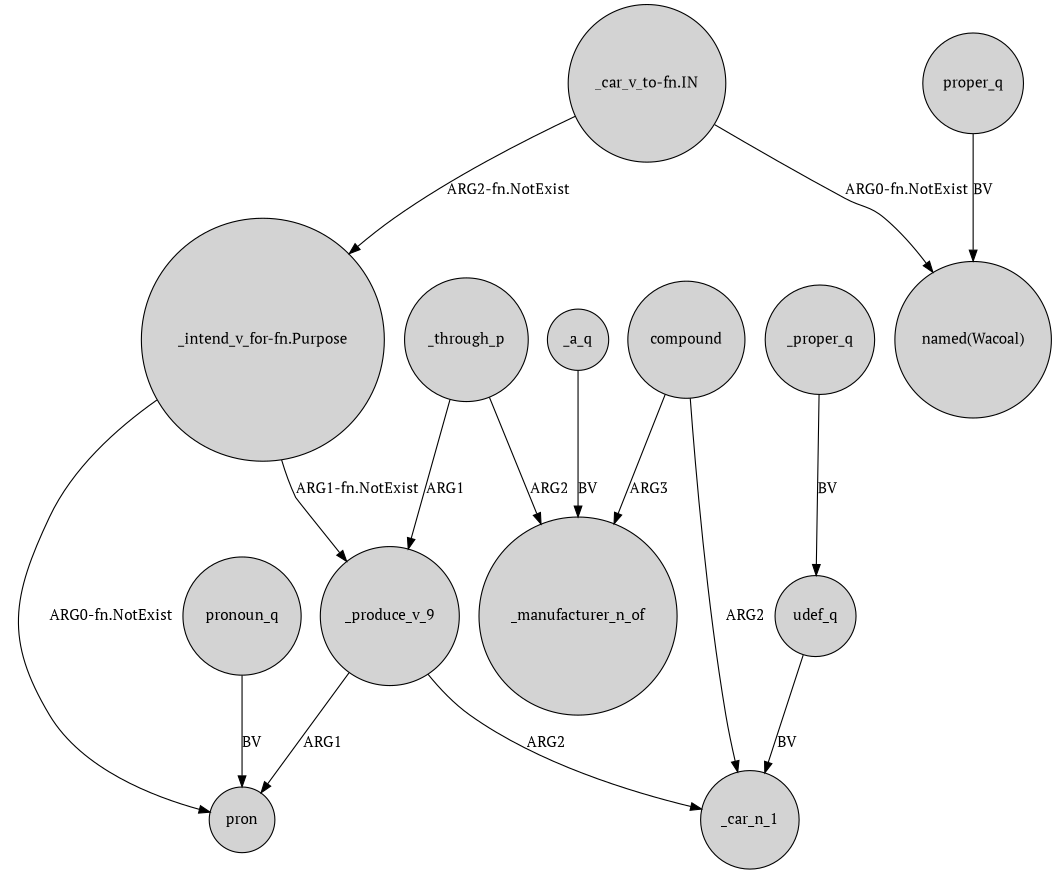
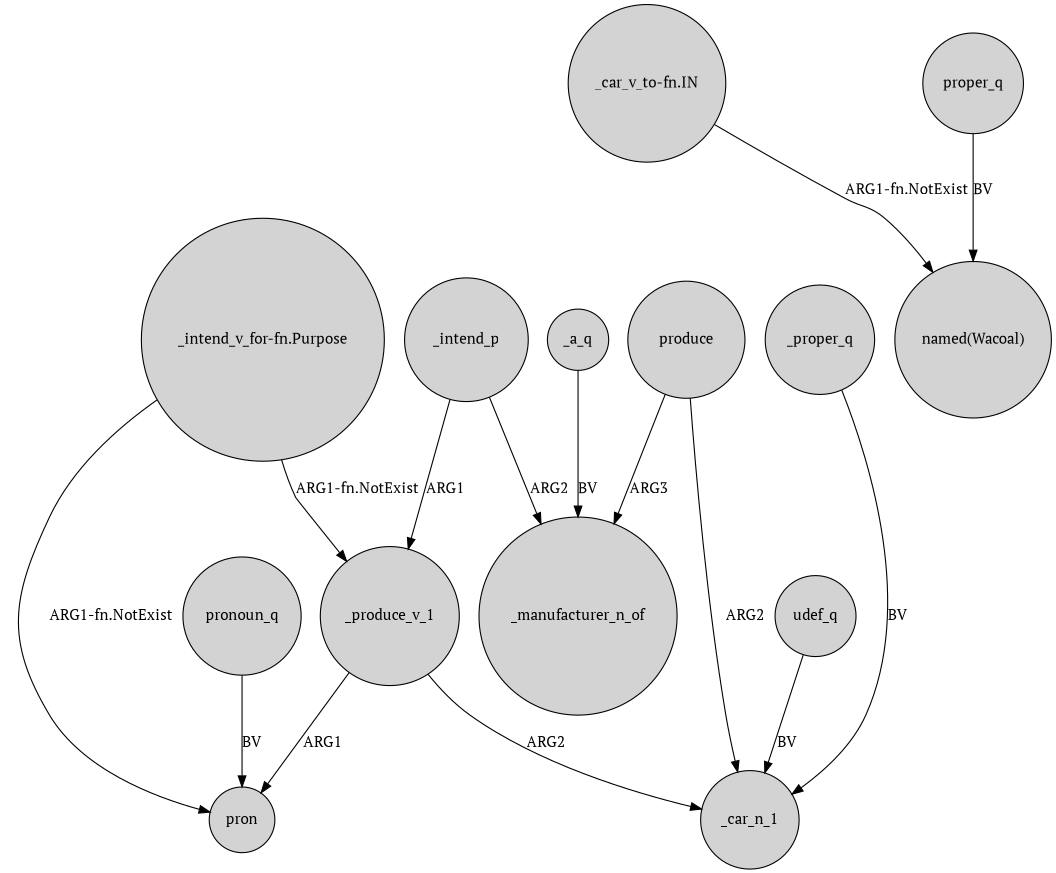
(463, 175) -> none
(907, 190) -> (907, 190)
(466, 340) -> (466, 340)
(686, 340) -> (686, 340)
(818, 480) -> (887, 600)
(111, 616) -> (111, 616)
(390, 616) -> (390, 616)
